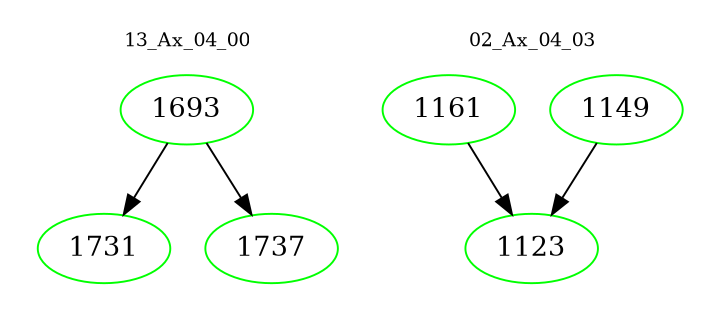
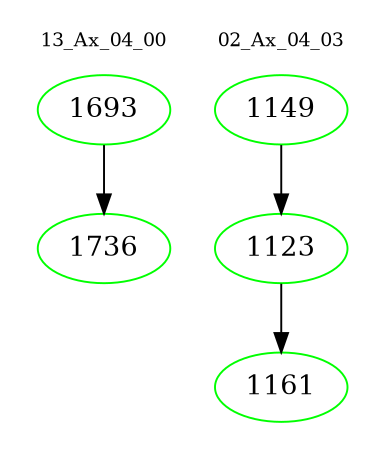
(485, 170) -> (281, 308)
(104, 249) -> (104, 249)
(272, 249) -> none
